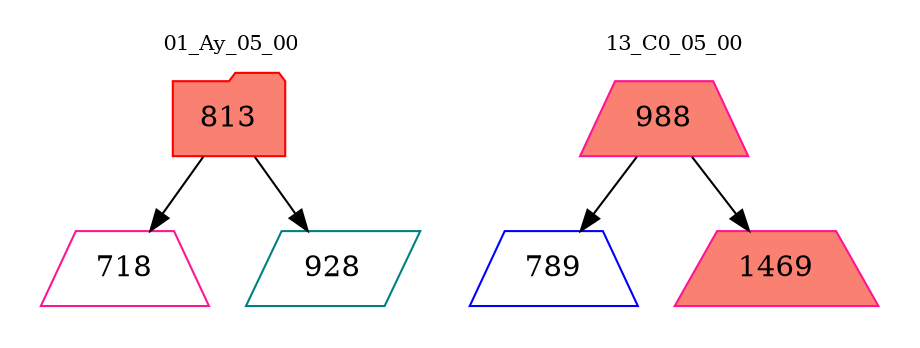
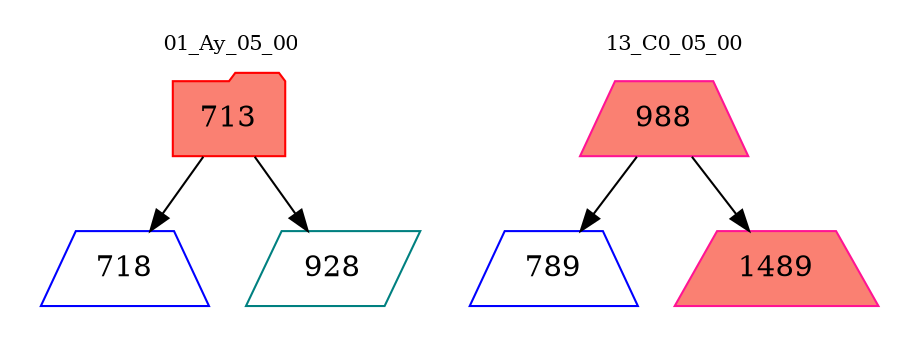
(229, 119) -> (229, 119)
(125, 269) -> (125, 269)
(777, 269) -> (777, 269)
